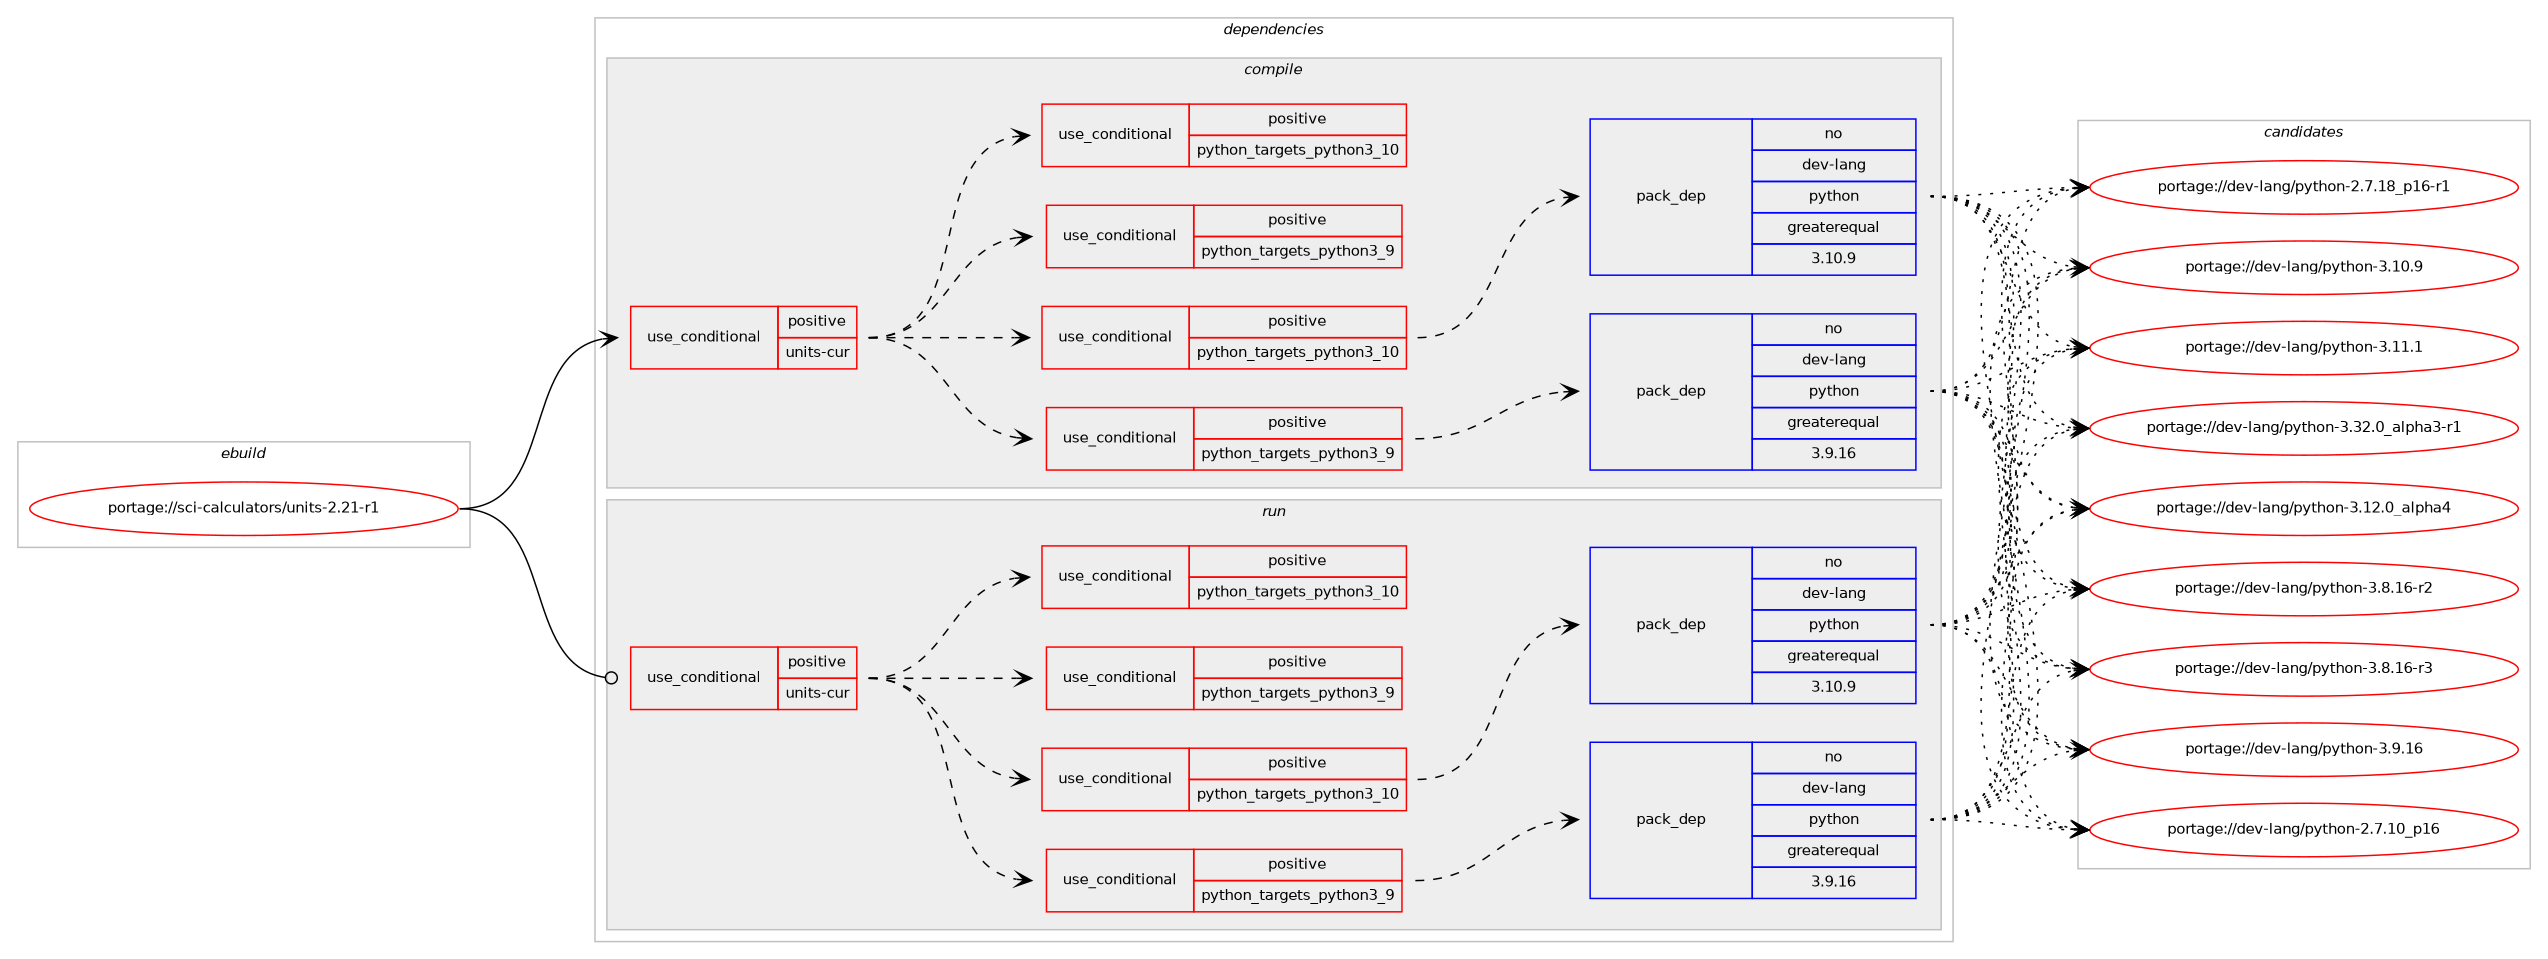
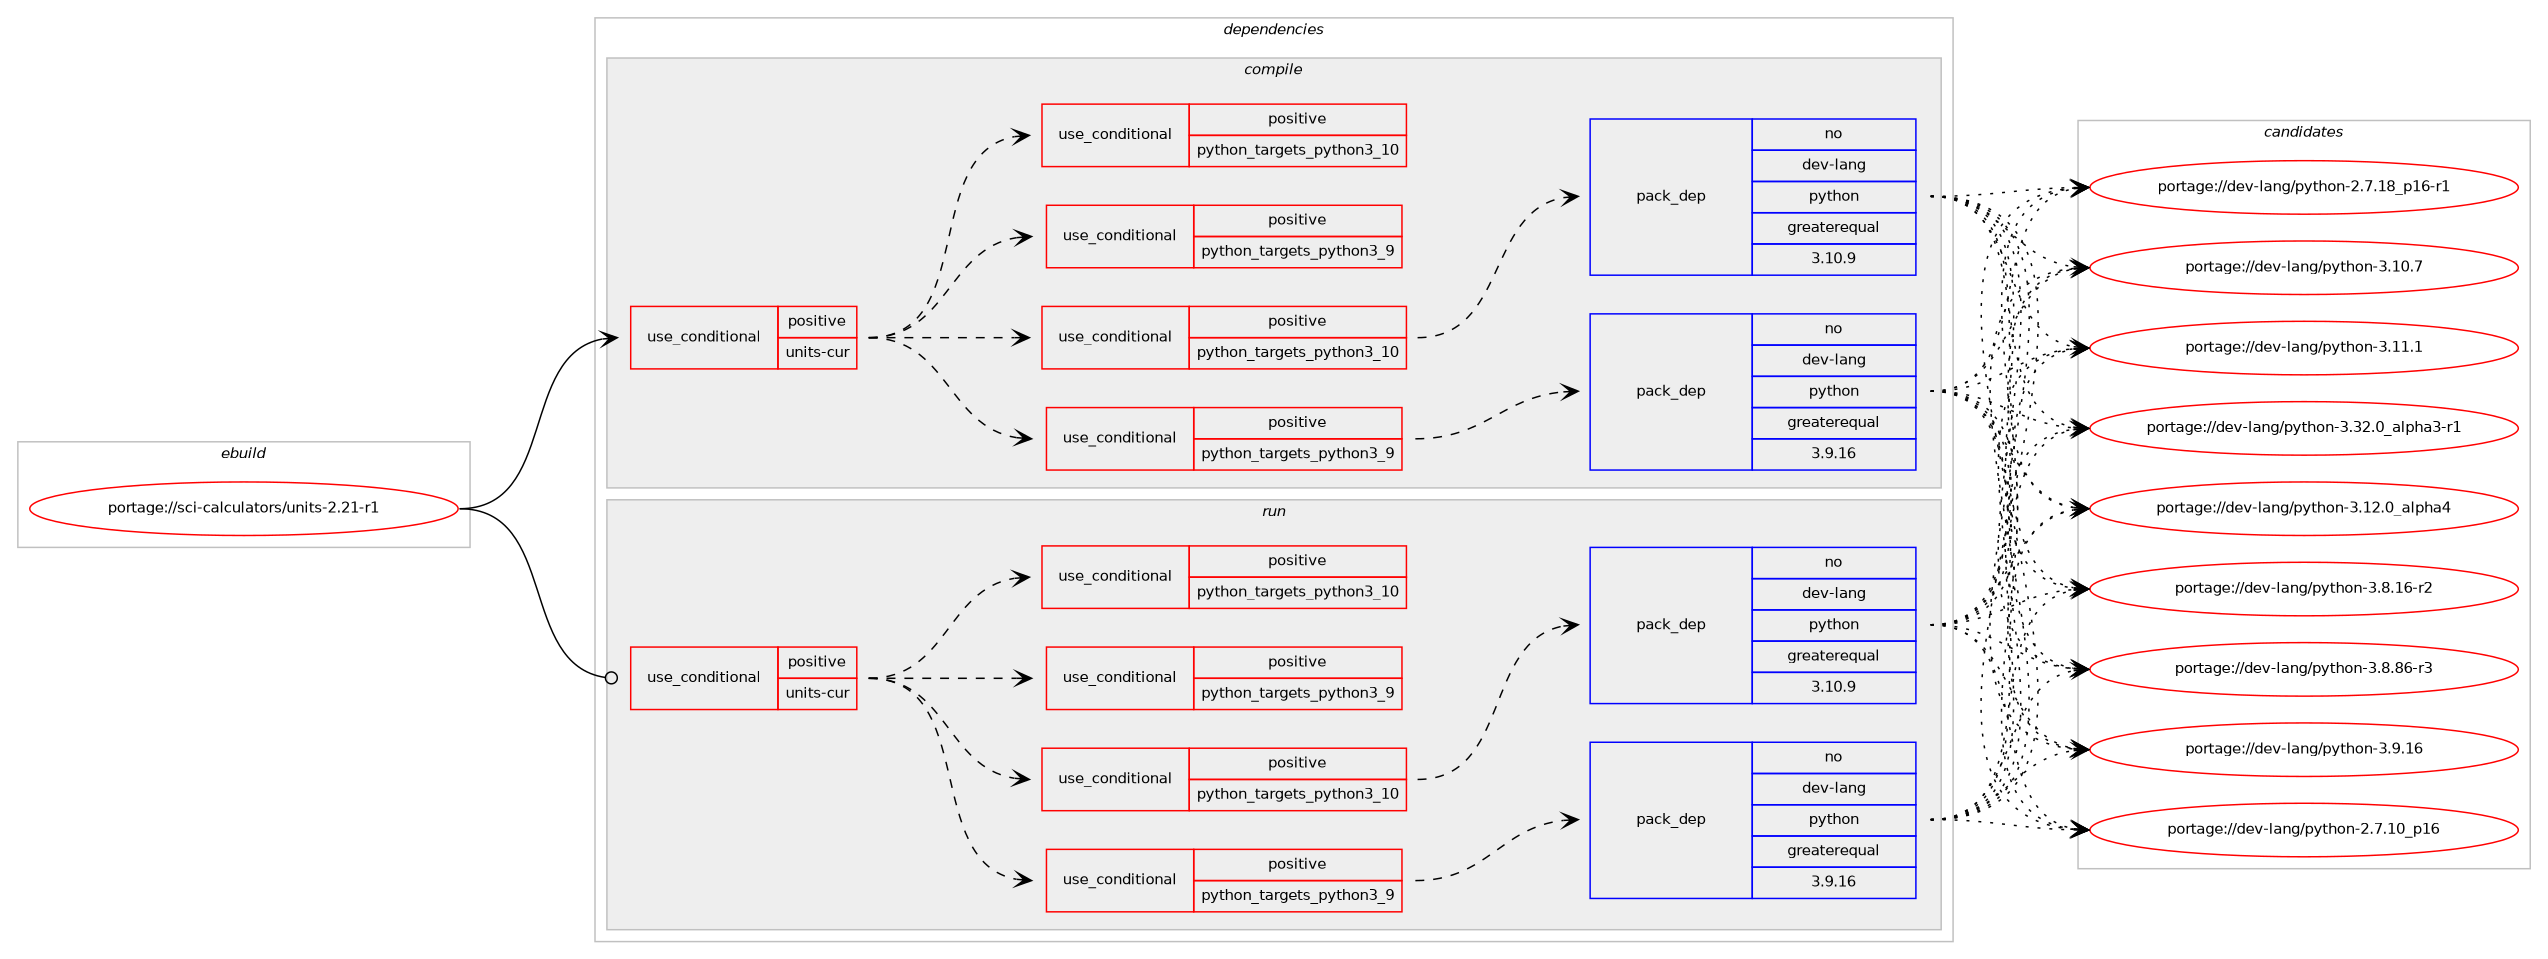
(2304, 268) -> (2304, 268)
(2304, 669) -> (2304, 669)
